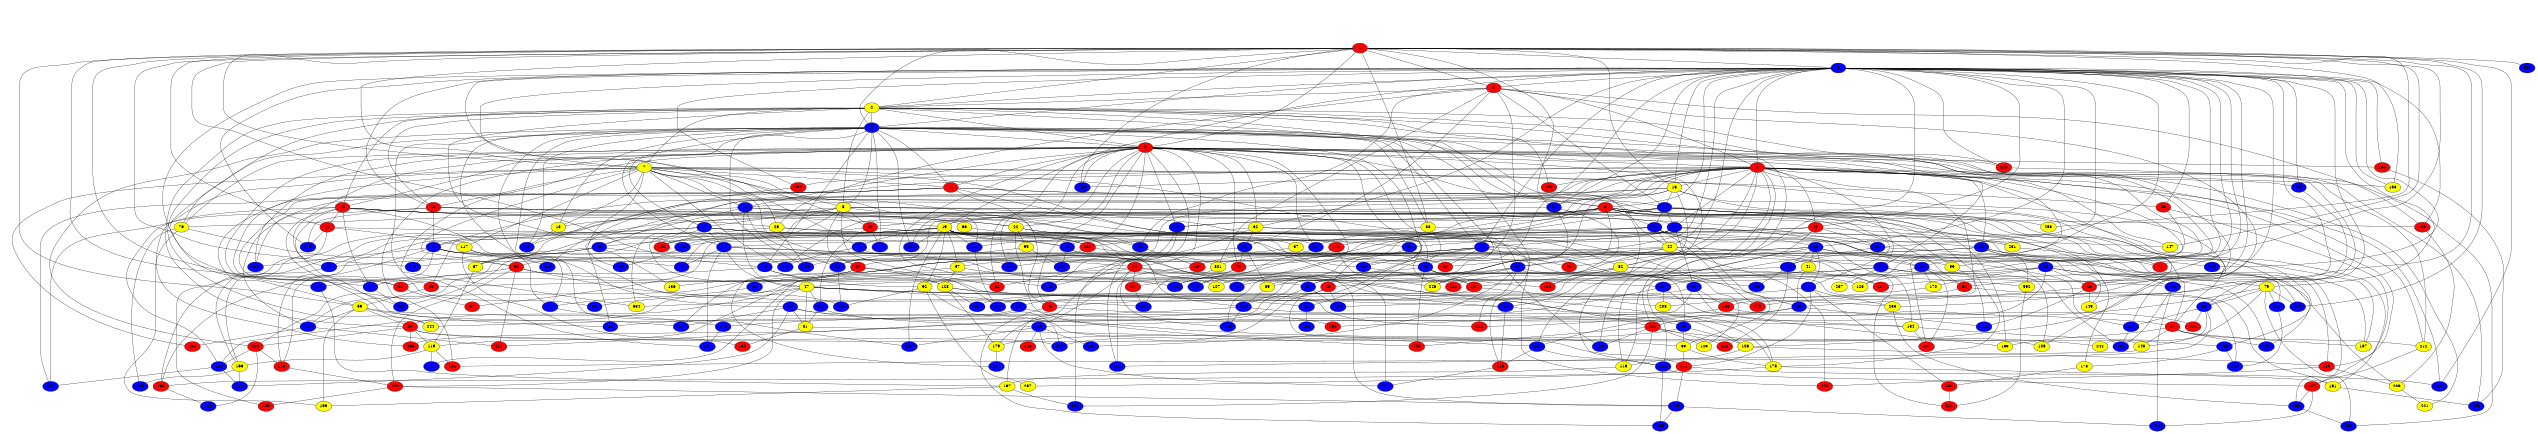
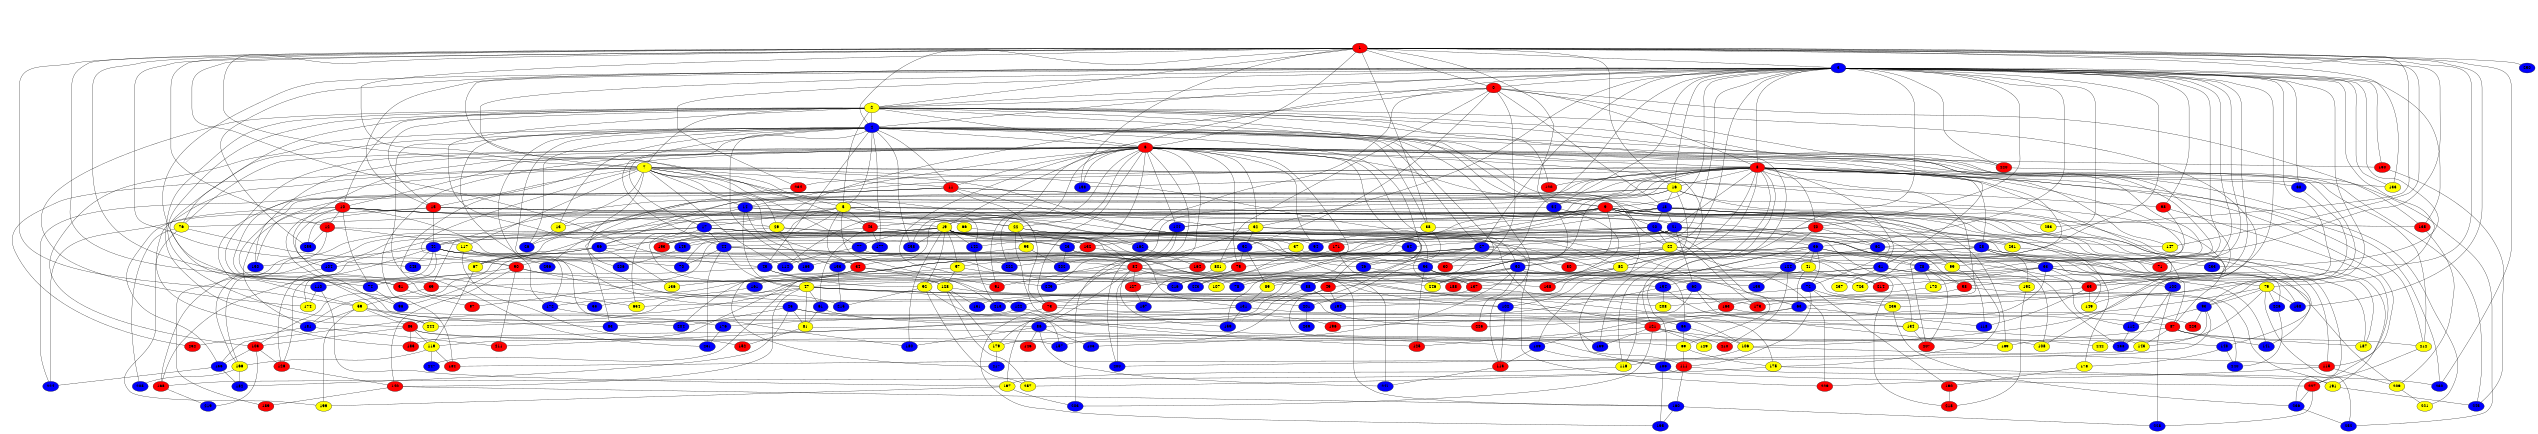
(1710, 287) -> none
(1860, 287) -> (1860, 287)
(2027, 287) -> (2027, 287)
(1370, 294) -> (978, 344)
none -> (308, 307)
